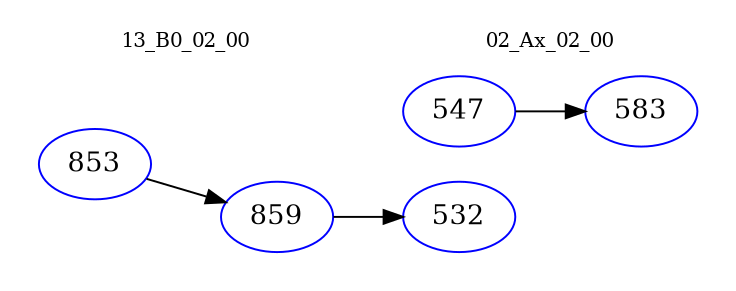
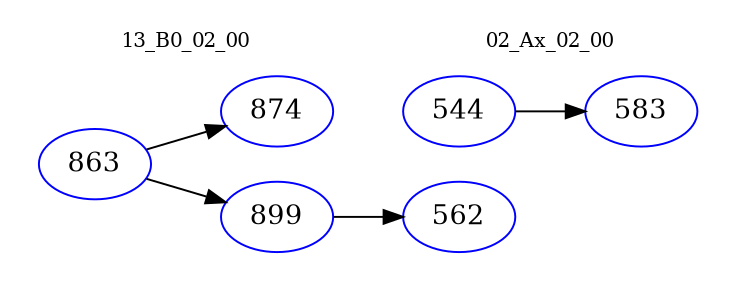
none -> (277, 111)
(459, 111) -> (459, 111)
(95, 164) -> (95, 164)
(277, 217) -> (277, 217)
(459, 217) -> (459, 217)
